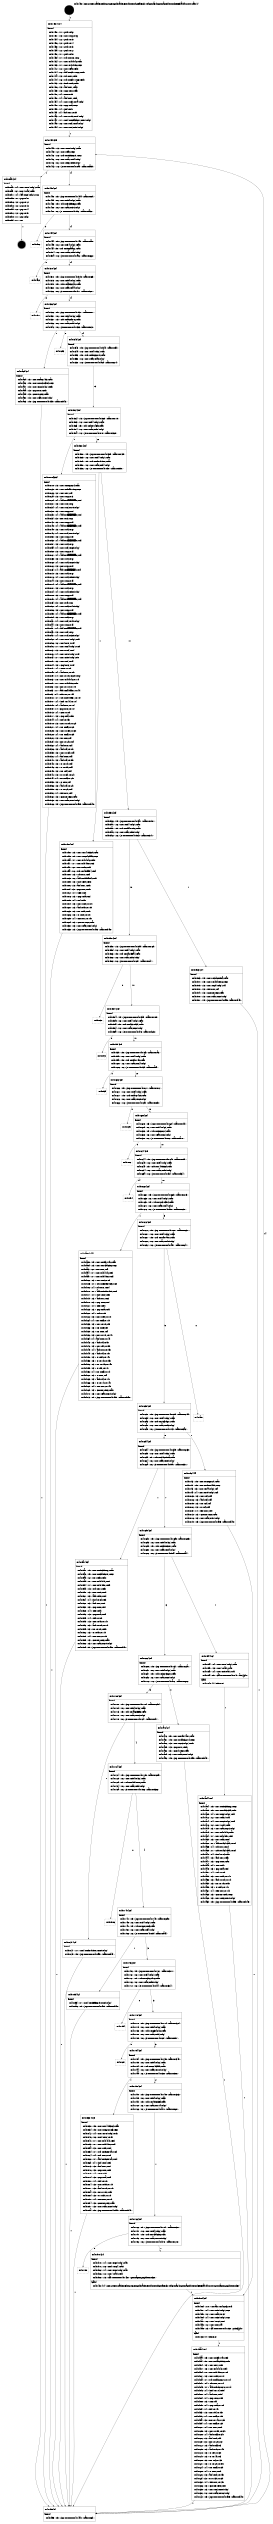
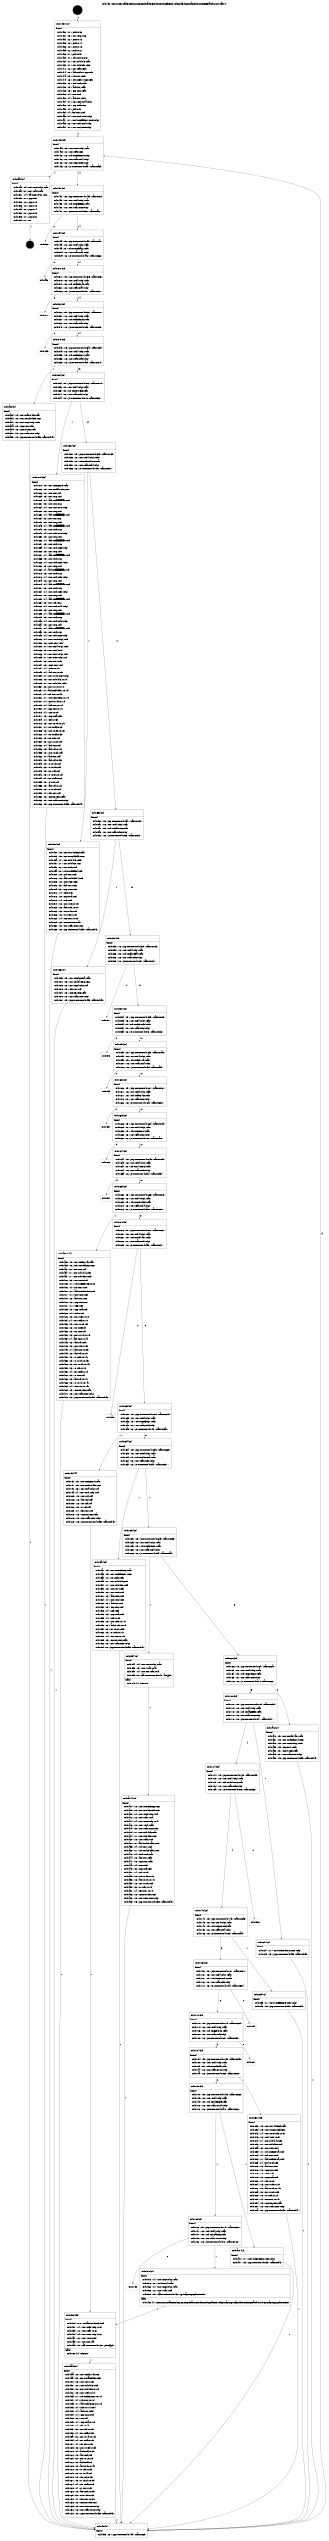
(49, 348) -> (43, 383)
none -> (257, 2257)
